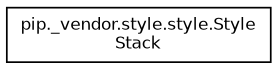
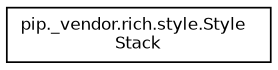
(139, 35) -> (139, 35)
